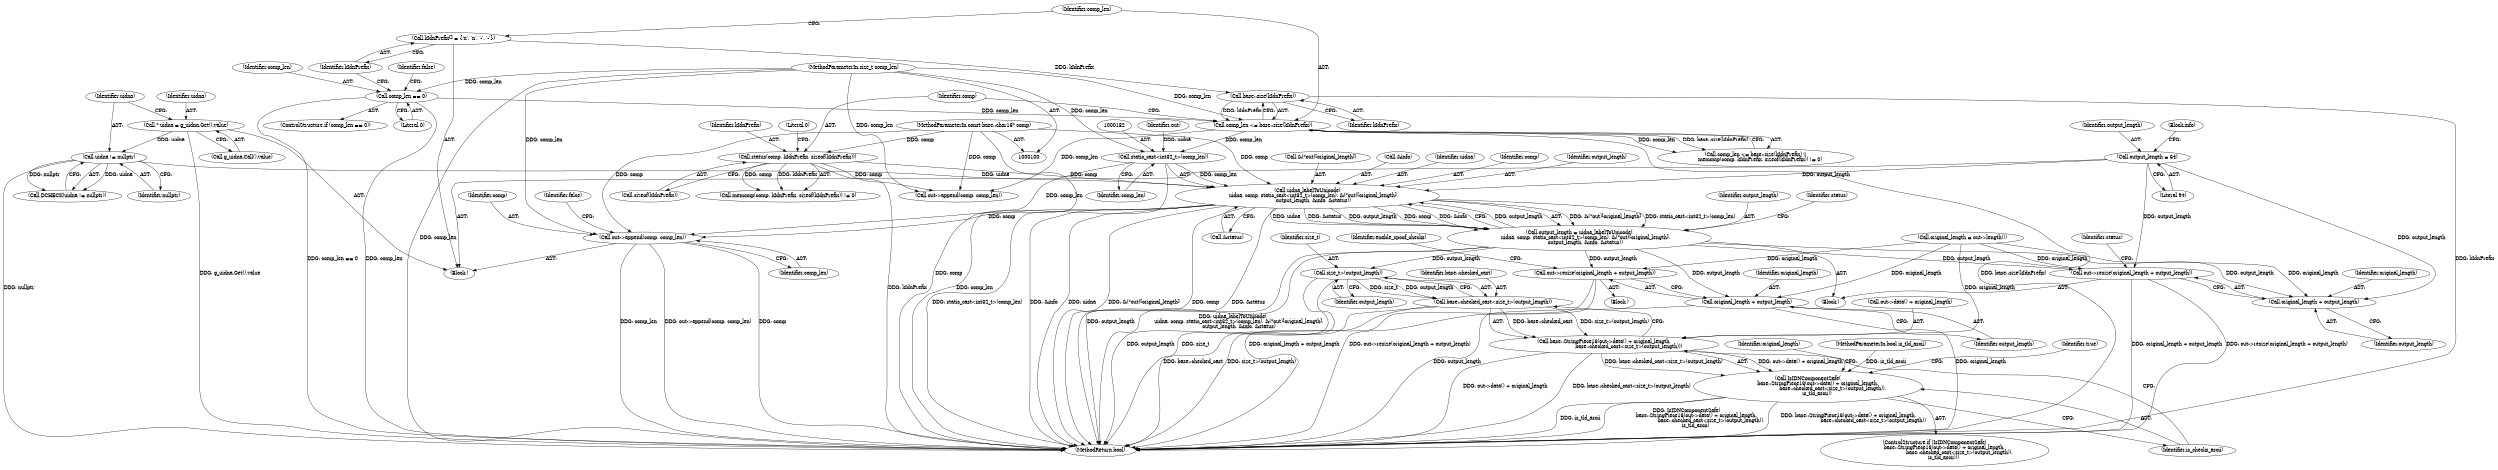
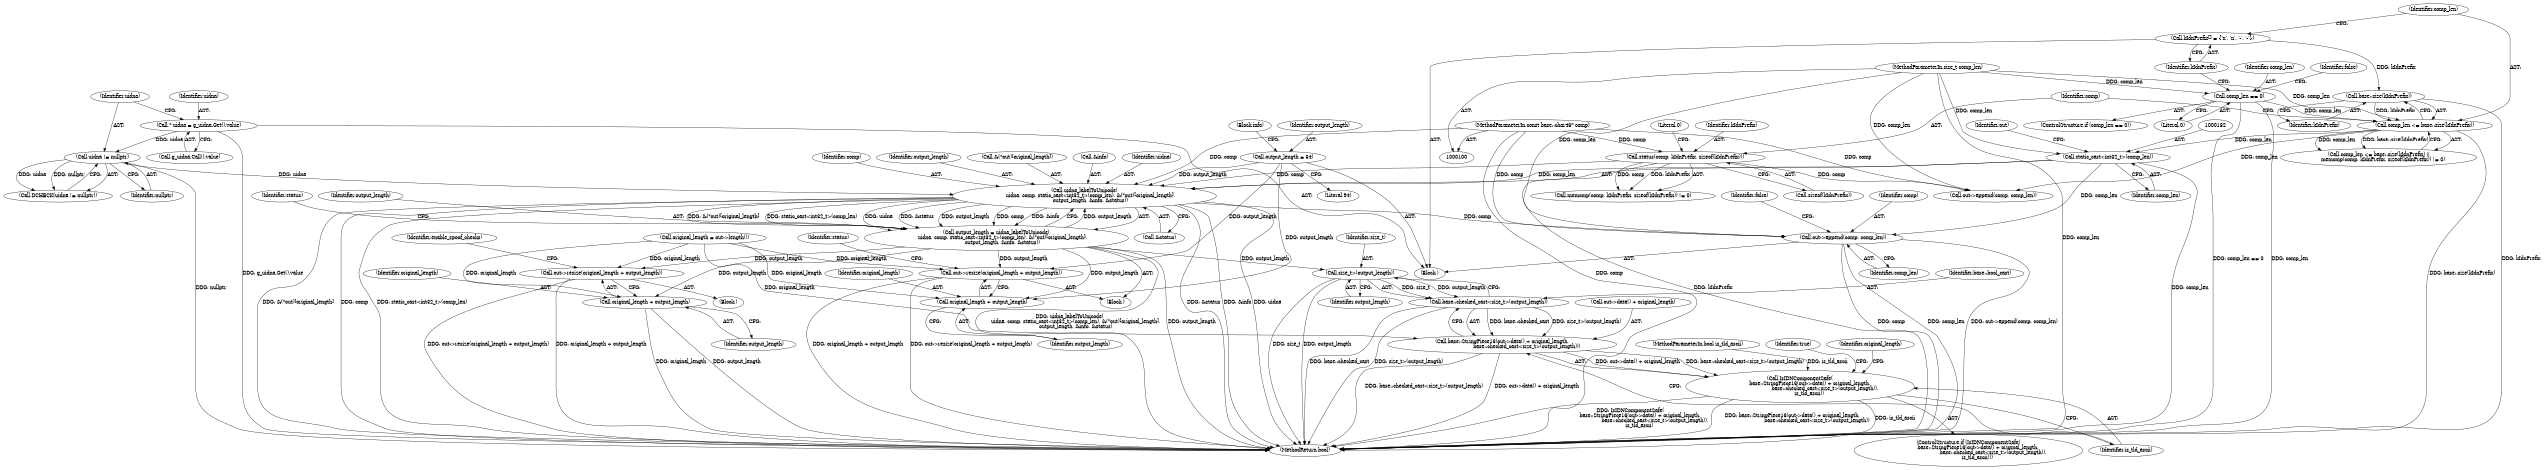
(974, 126) -> (1532, 126)
(1177, 140) -> (2060, 140)
(2169, 176) -> none
(1456, 274) -> (1980, 274)
(2192, 451) -> (2126, 451)
